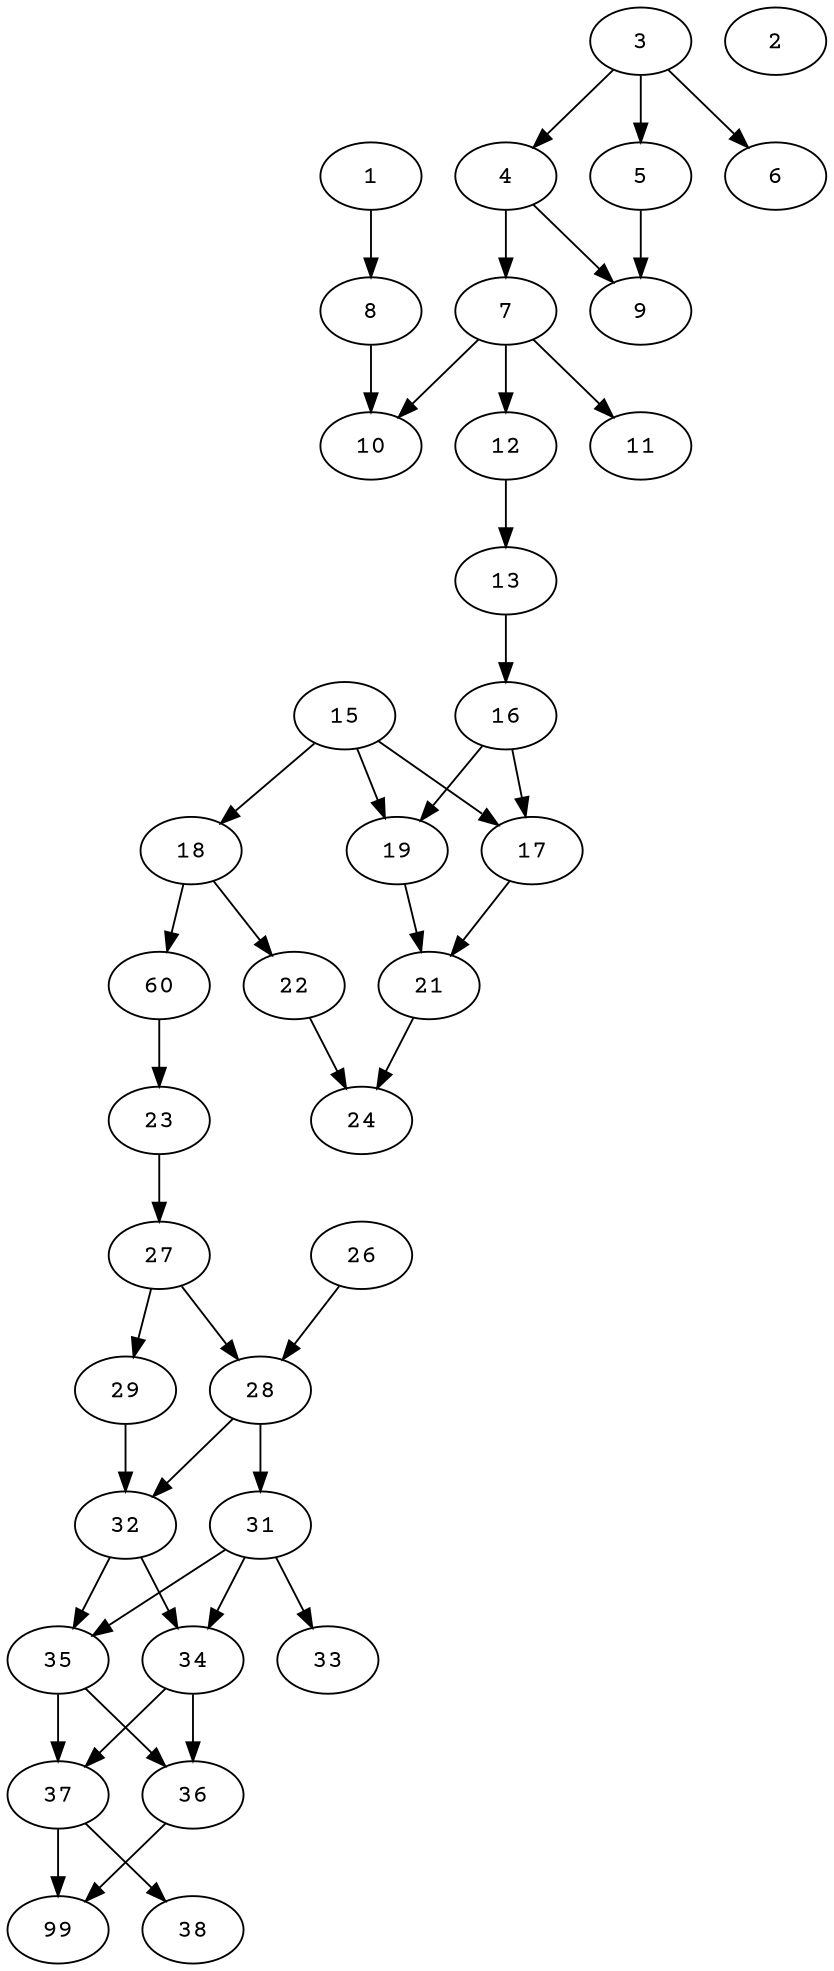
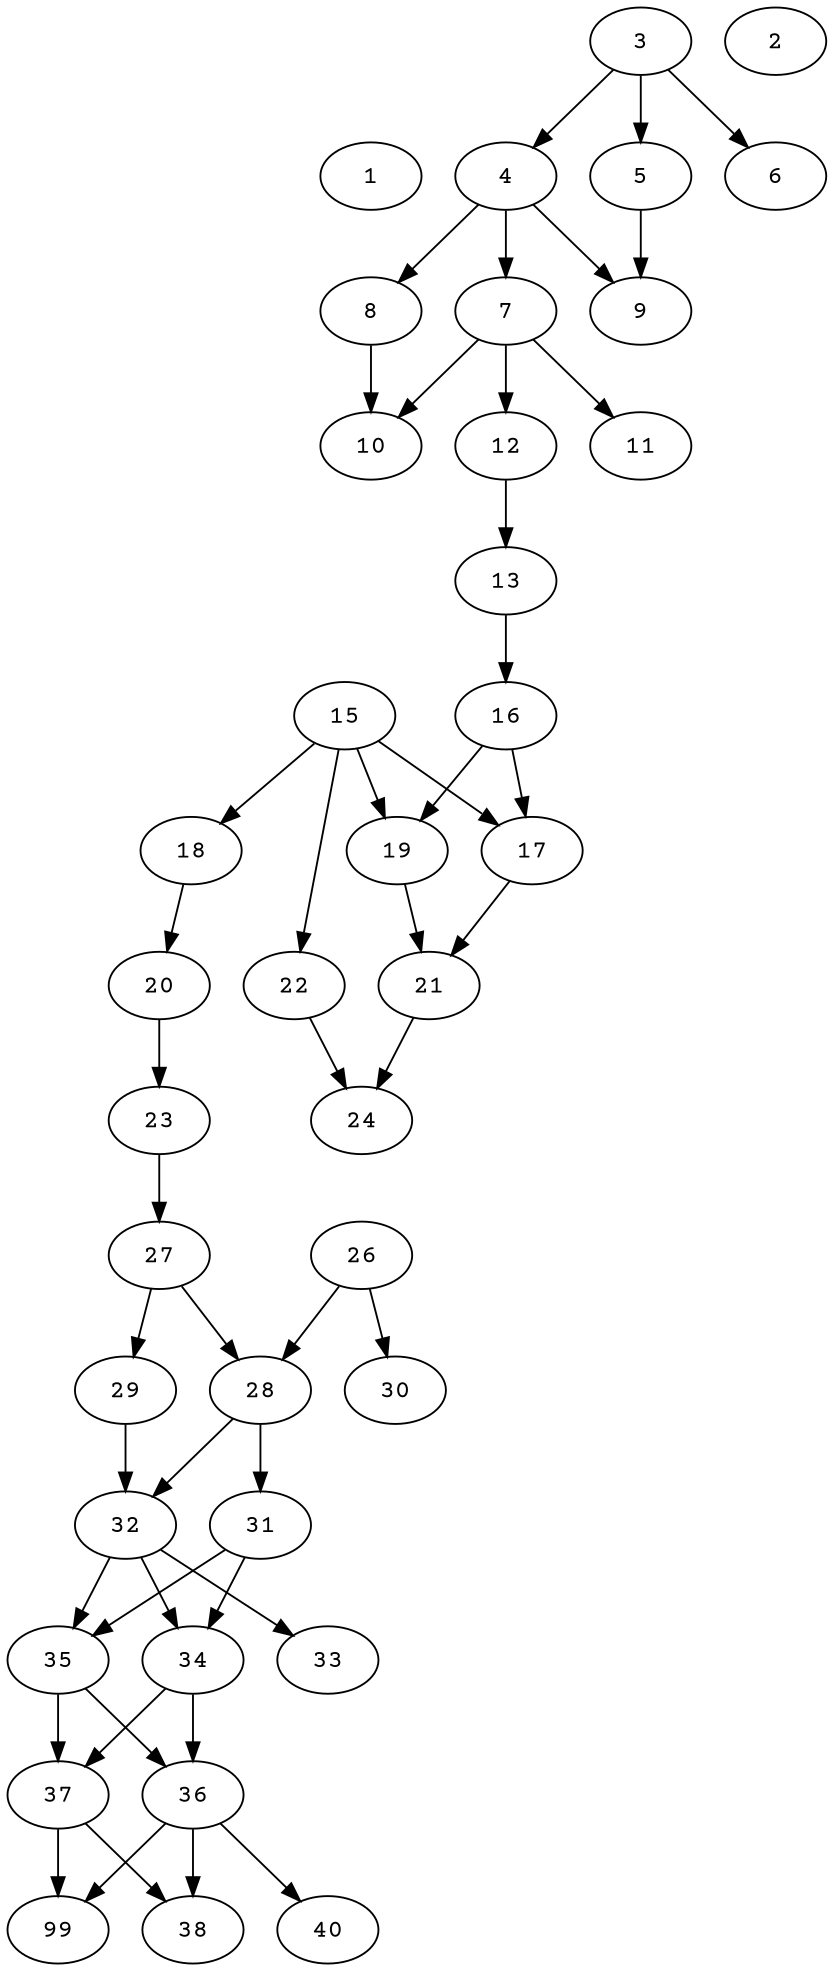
(371, 234) -> (445, 237)
(237, 911) -> (321, 841)
(159, 986) -> (159, 986)
none -> (395, 1390)
(290, 1584) -> (216, 1586)
none -> (193, 1853)
none -> (328, 1930)
